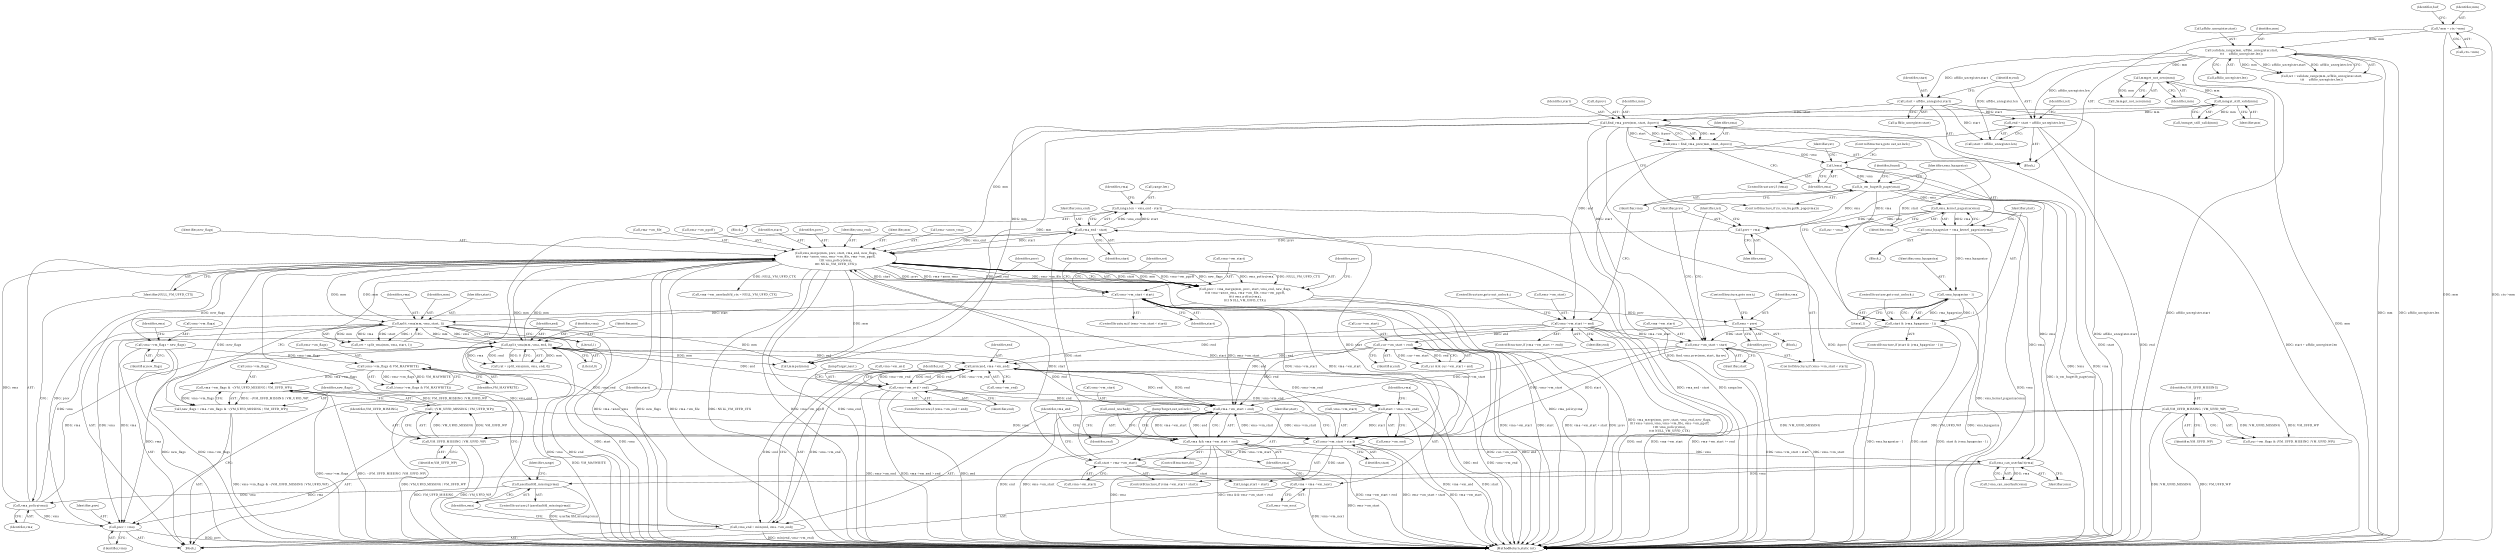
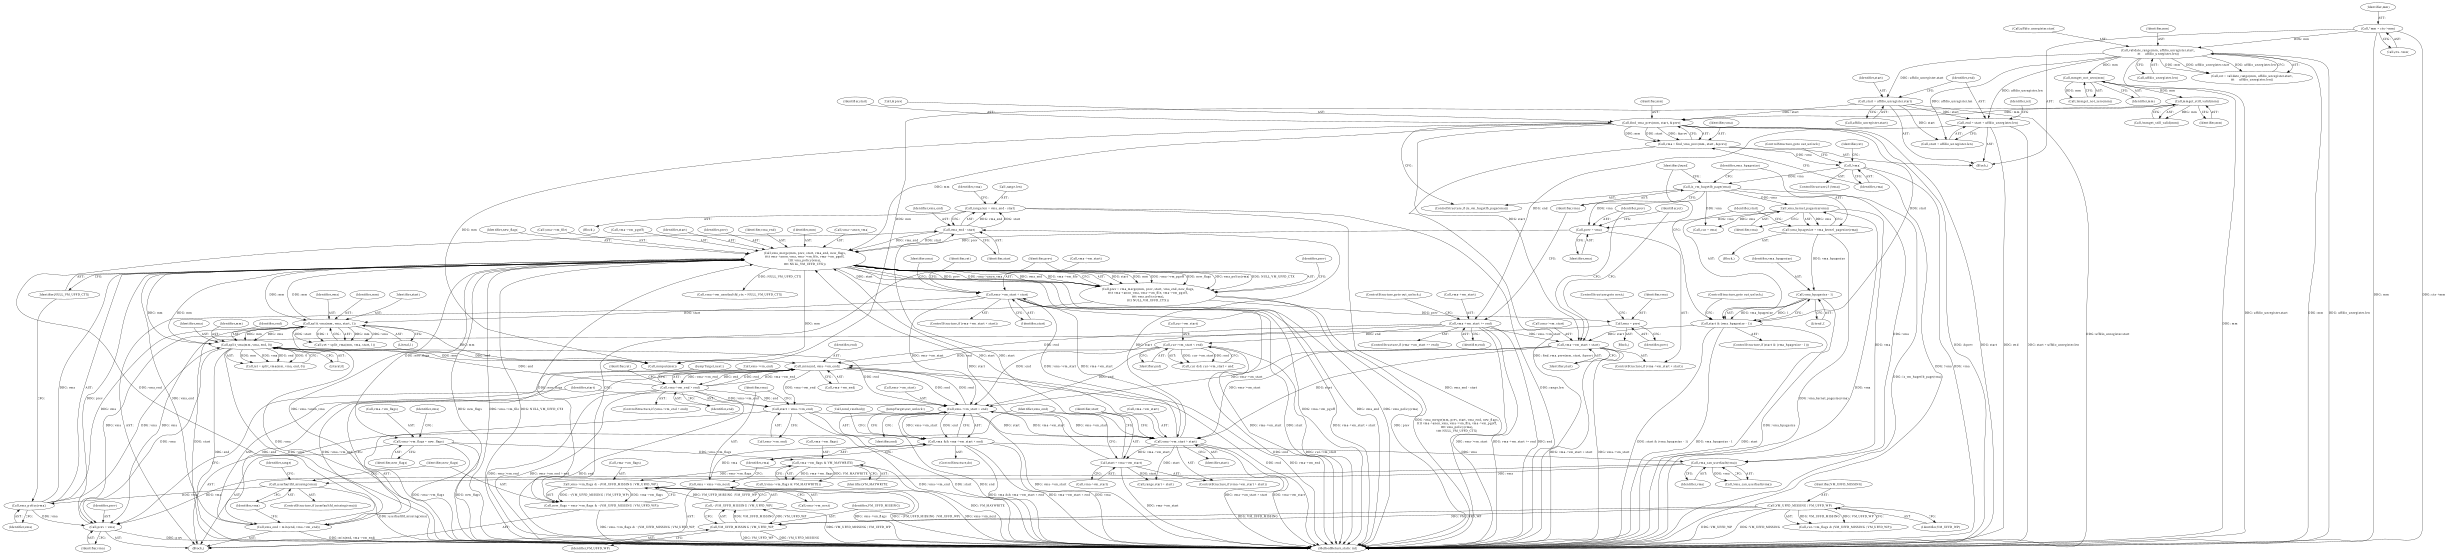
(2428, 7) -> none
(838, 425) -> (810, 448)
